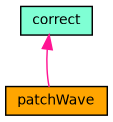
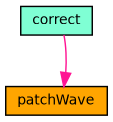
(47, 68) -> (66, 54)
